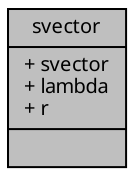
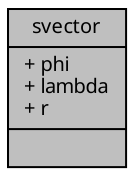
(67, 65) -> (47, 65)
